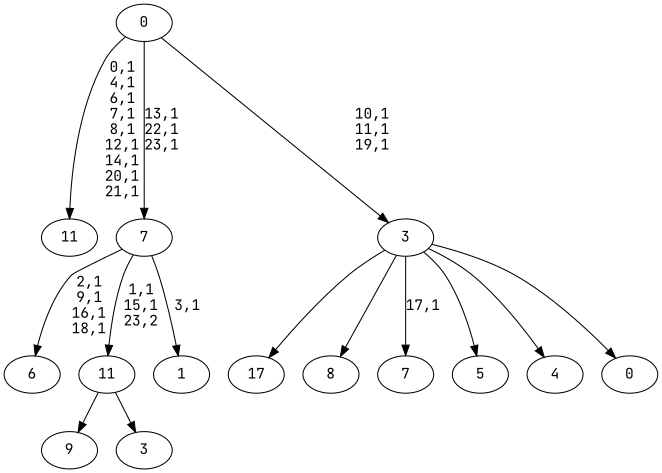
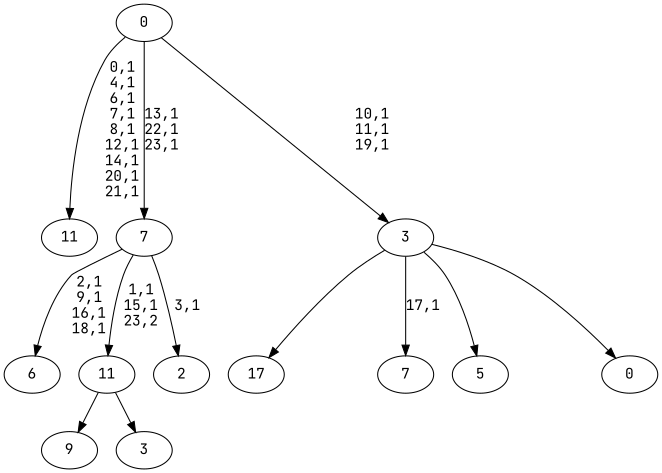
(182, 375) -> (182, 375)
(331, 375) -> none
(555, 375) -> none
